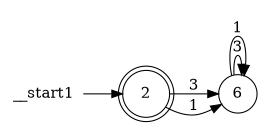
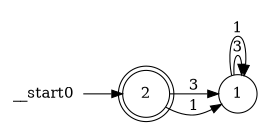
(44, 94) -> (44, 94)
(238, 94) -> (238, 94)
